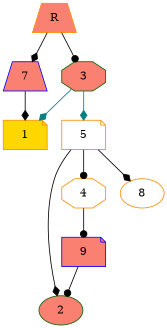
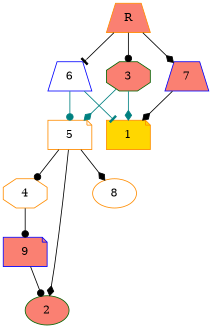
none -> (70, 76)
